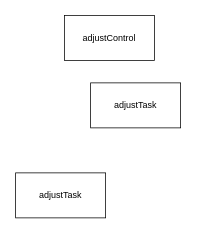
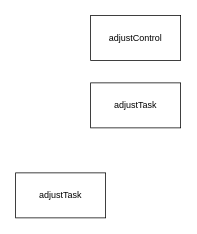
(109, 38) -> (135, 38)
